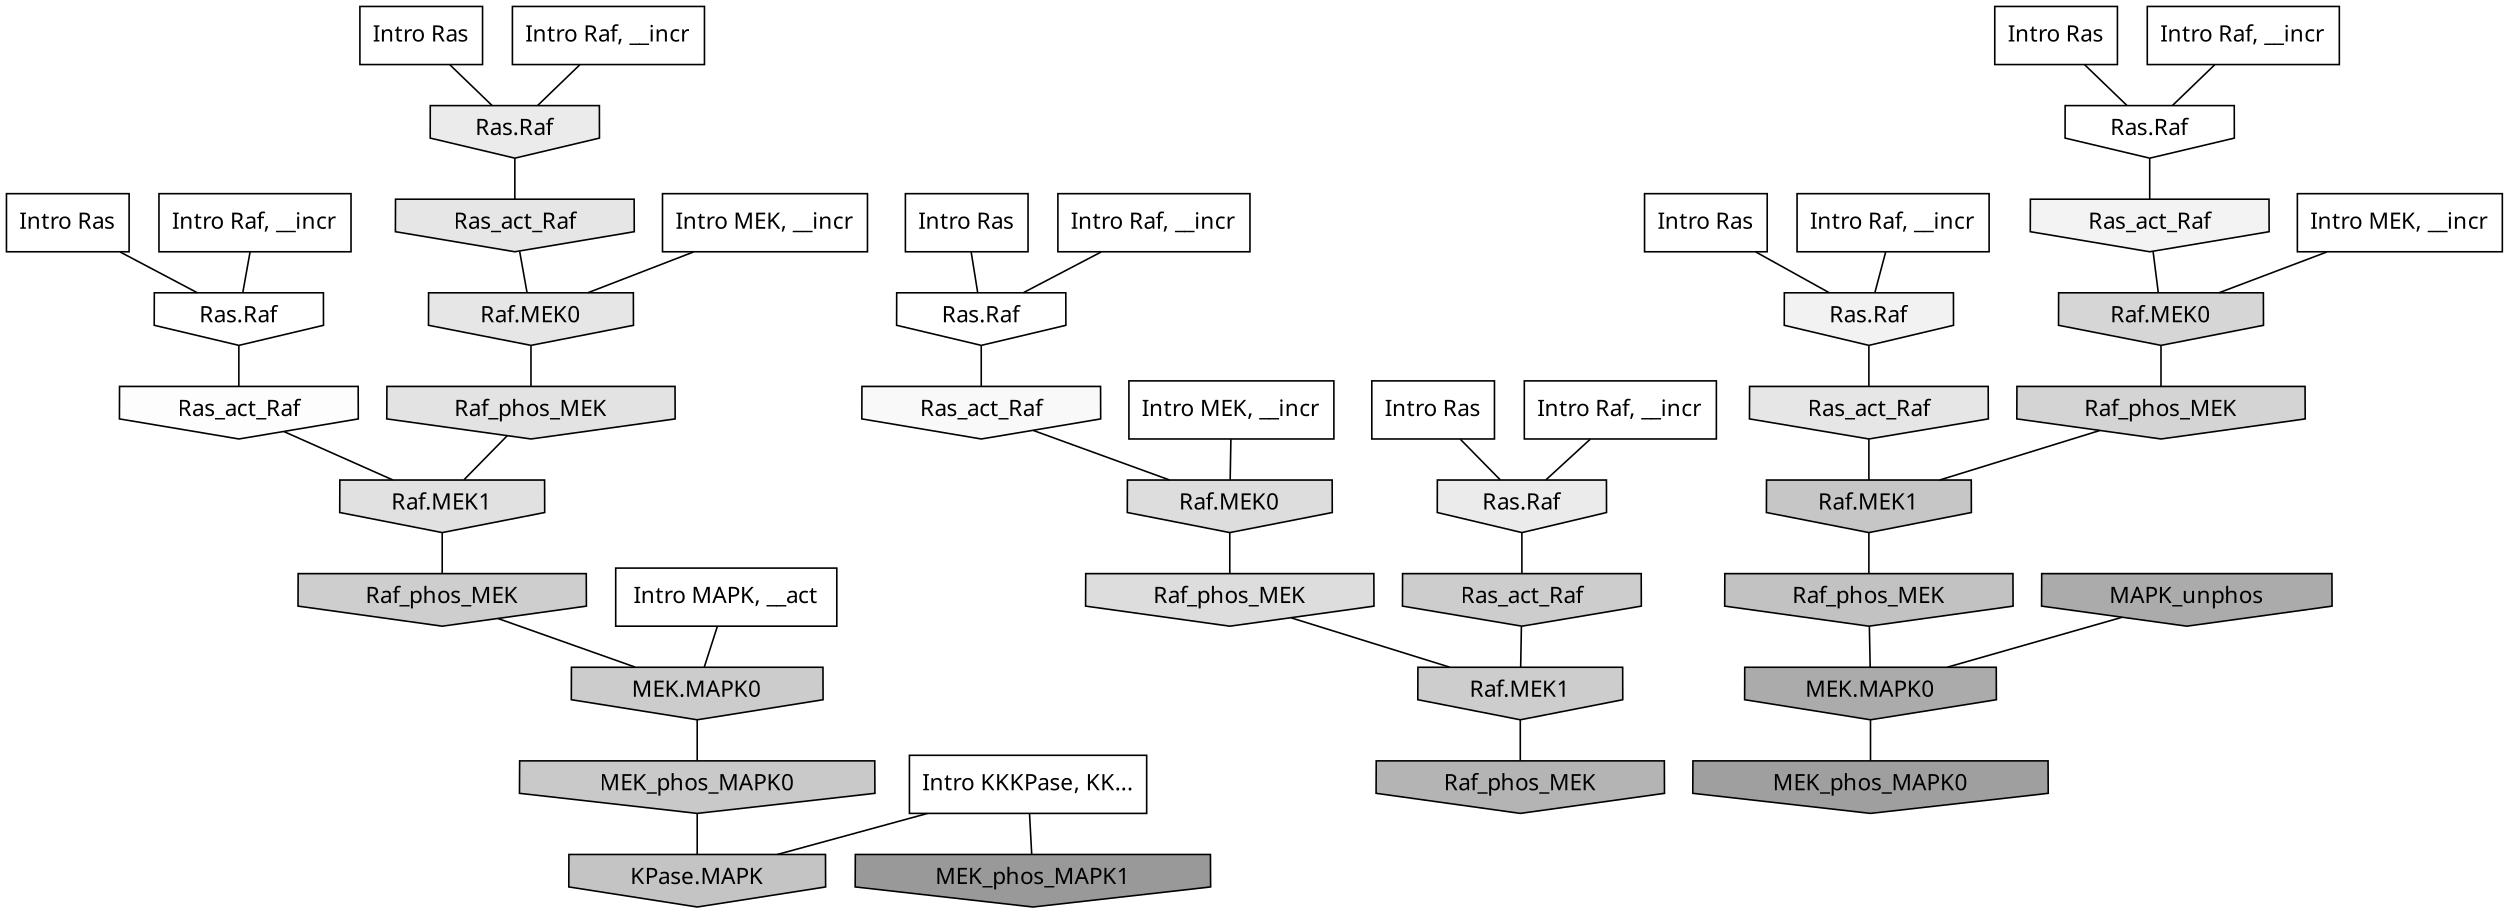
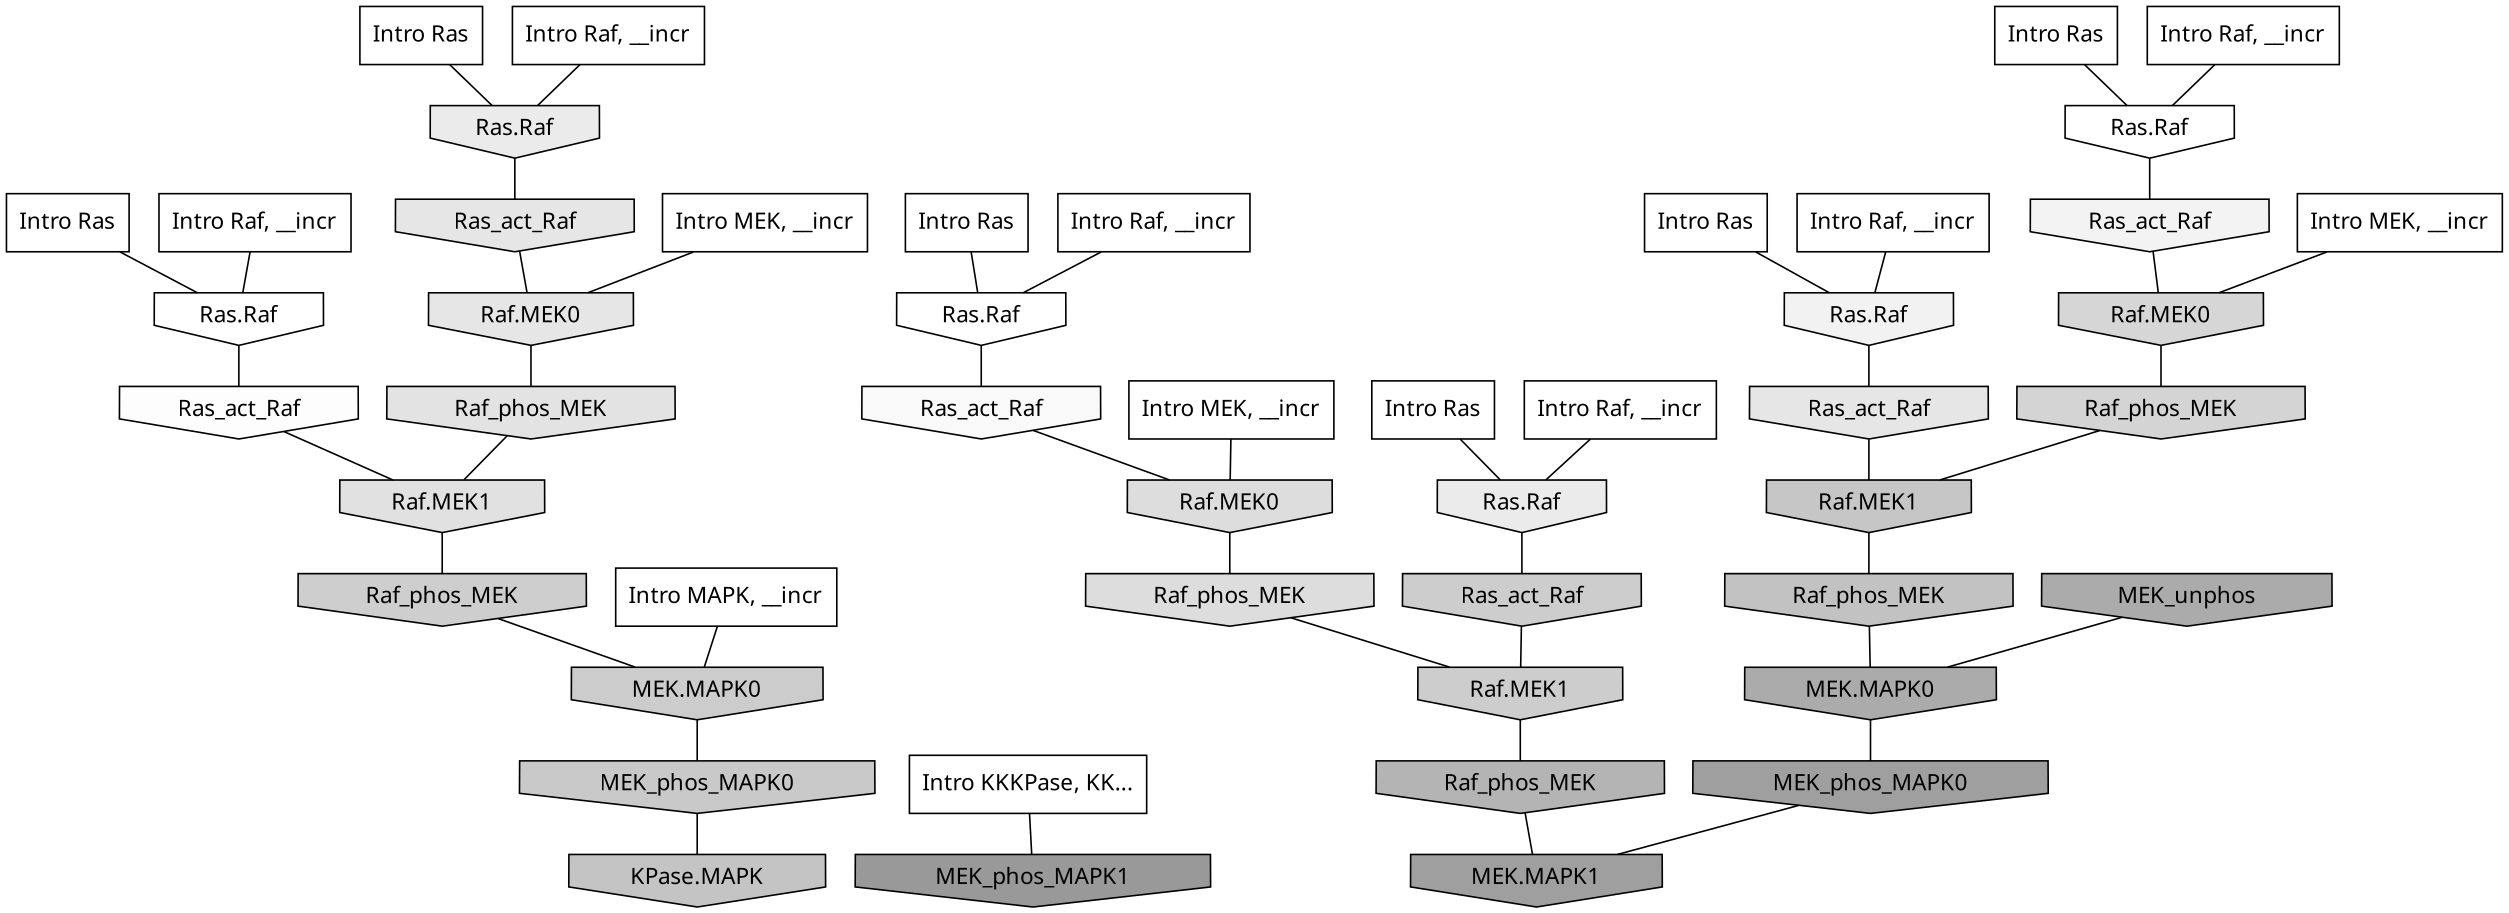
(726, 597) -> (726, 597)
(2187, 597) -> (2187, 597)
(852, 834) -> none
none -> (1536, 878)
